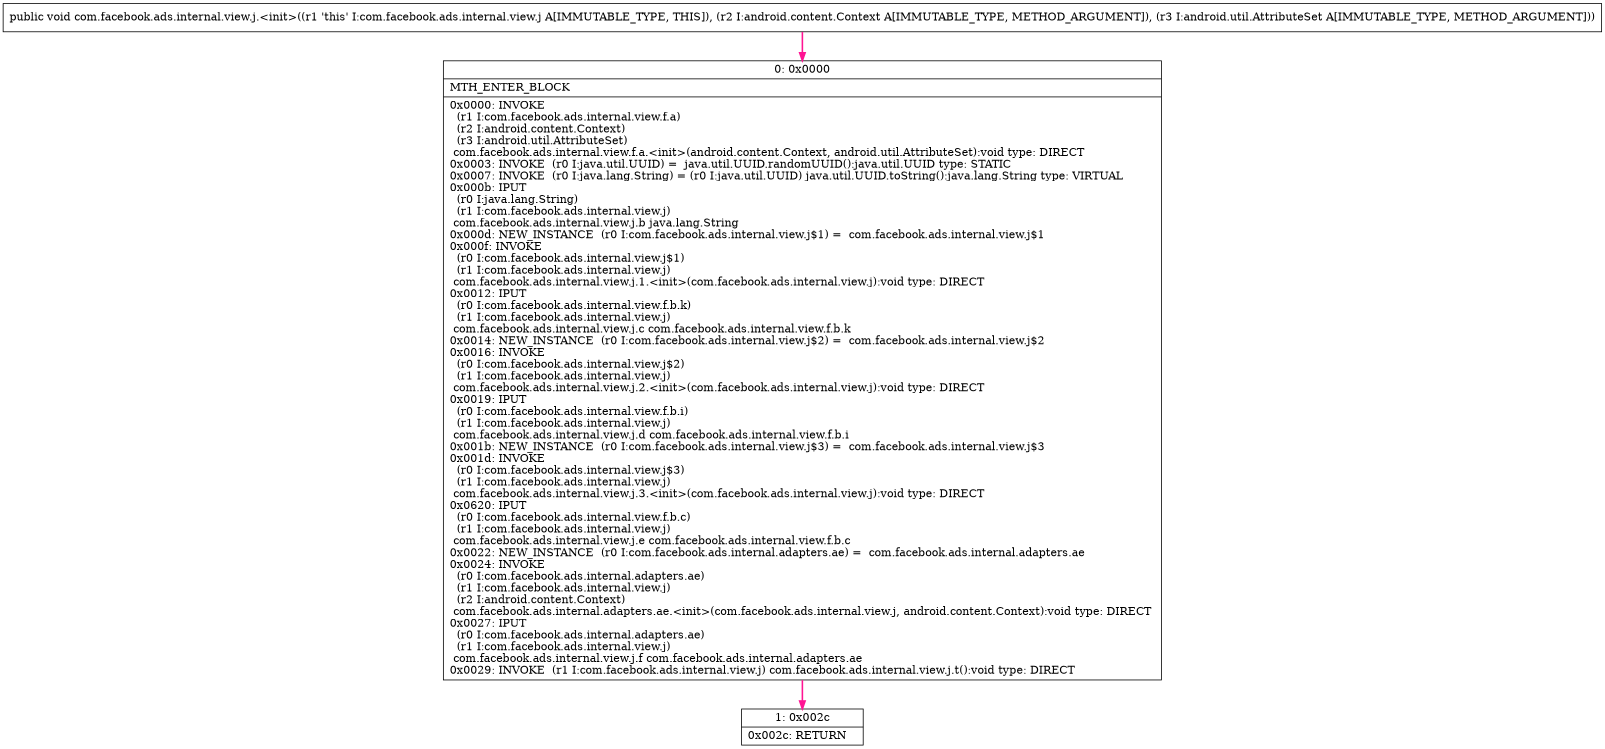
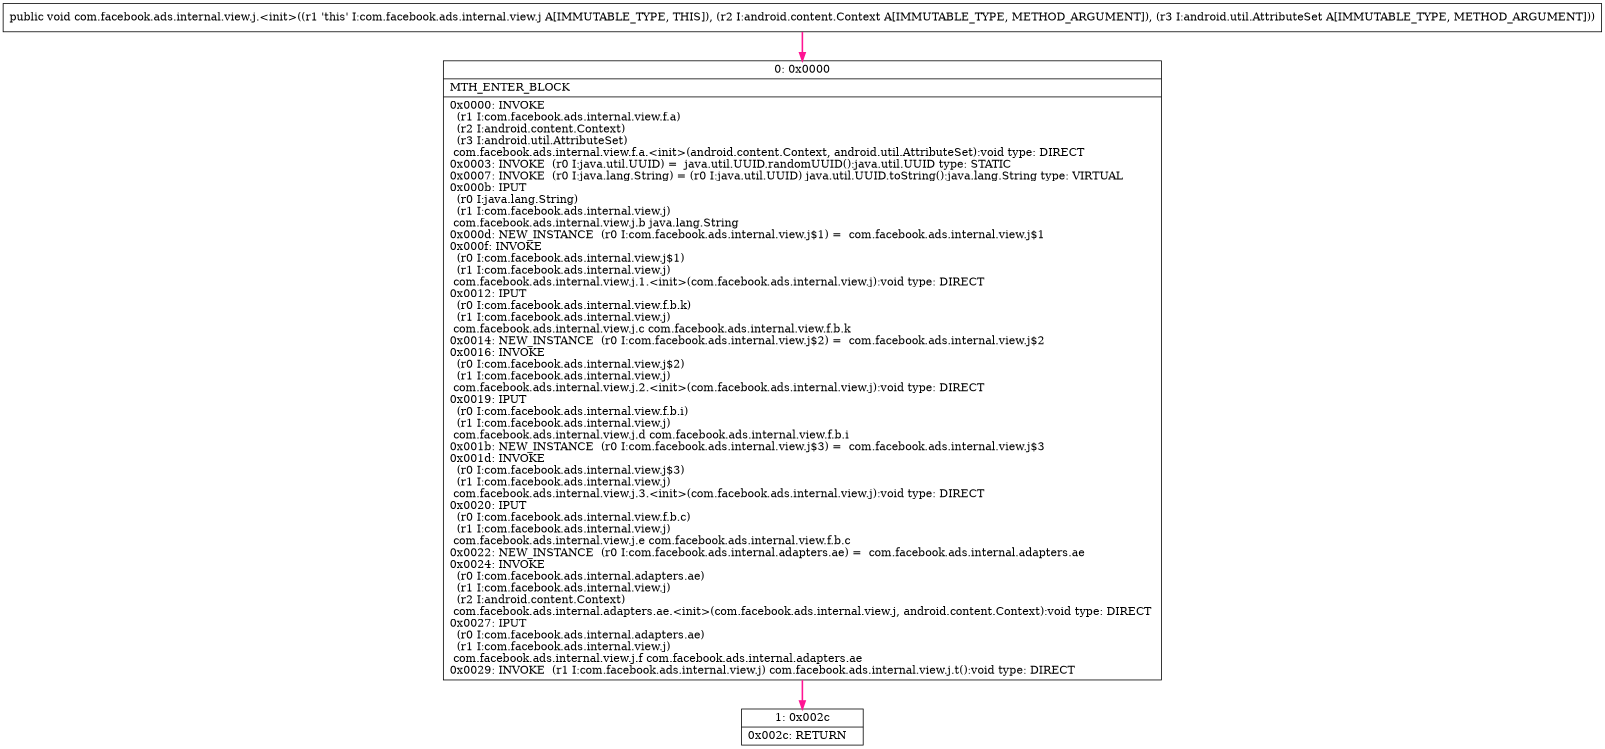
(492, 506) -> (492, 506)
